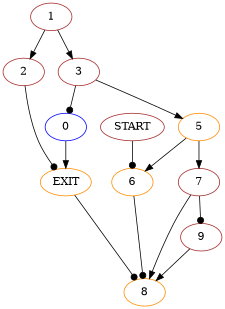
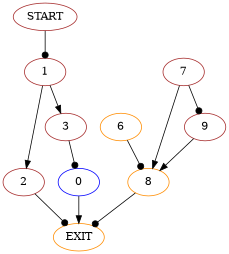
(199, 127) -> none
(132, 152) -> (45, 41)
(103, 235) -> (117, 207)
